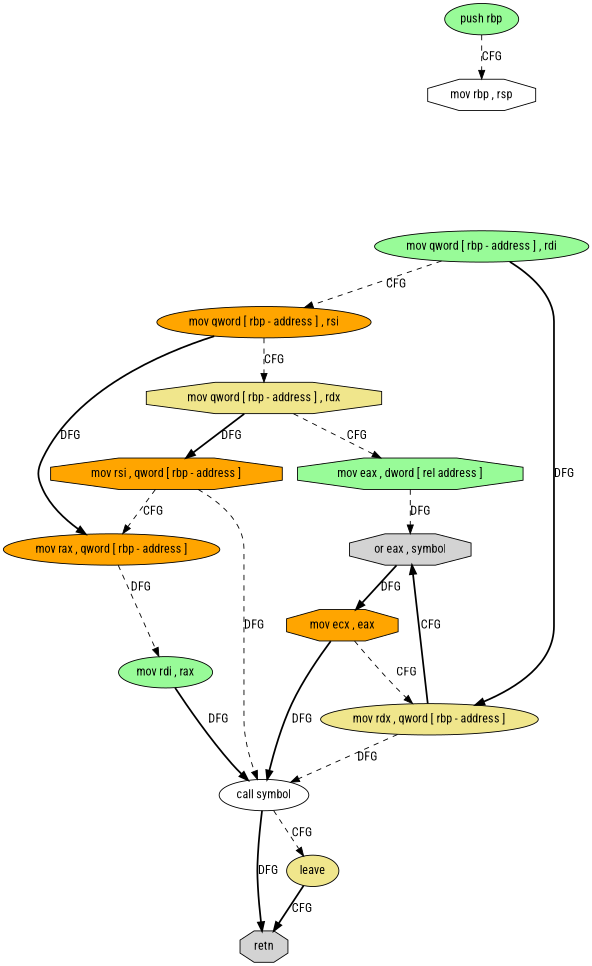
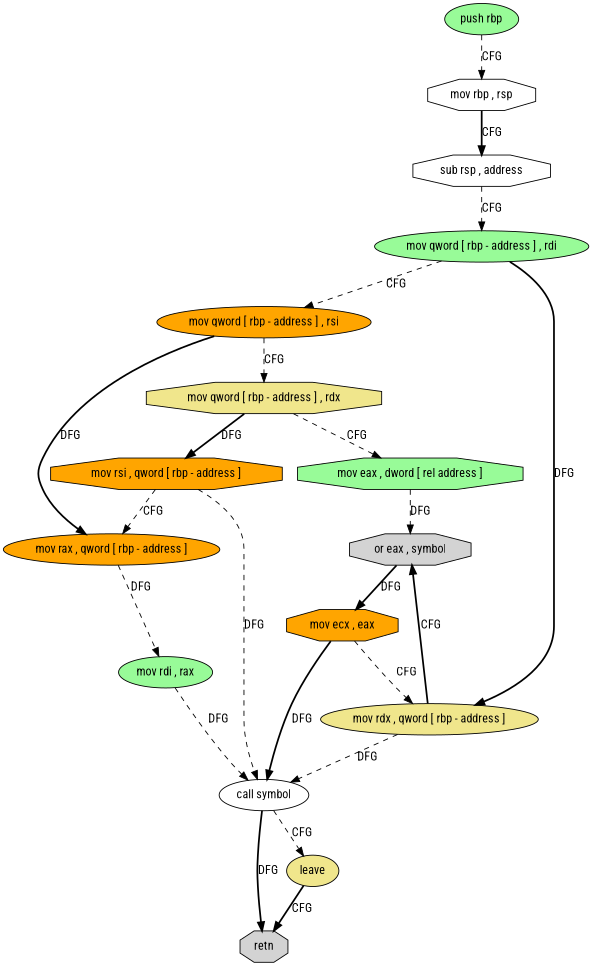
none -> (482, 171)
(206, 732) -> (206, 732)
